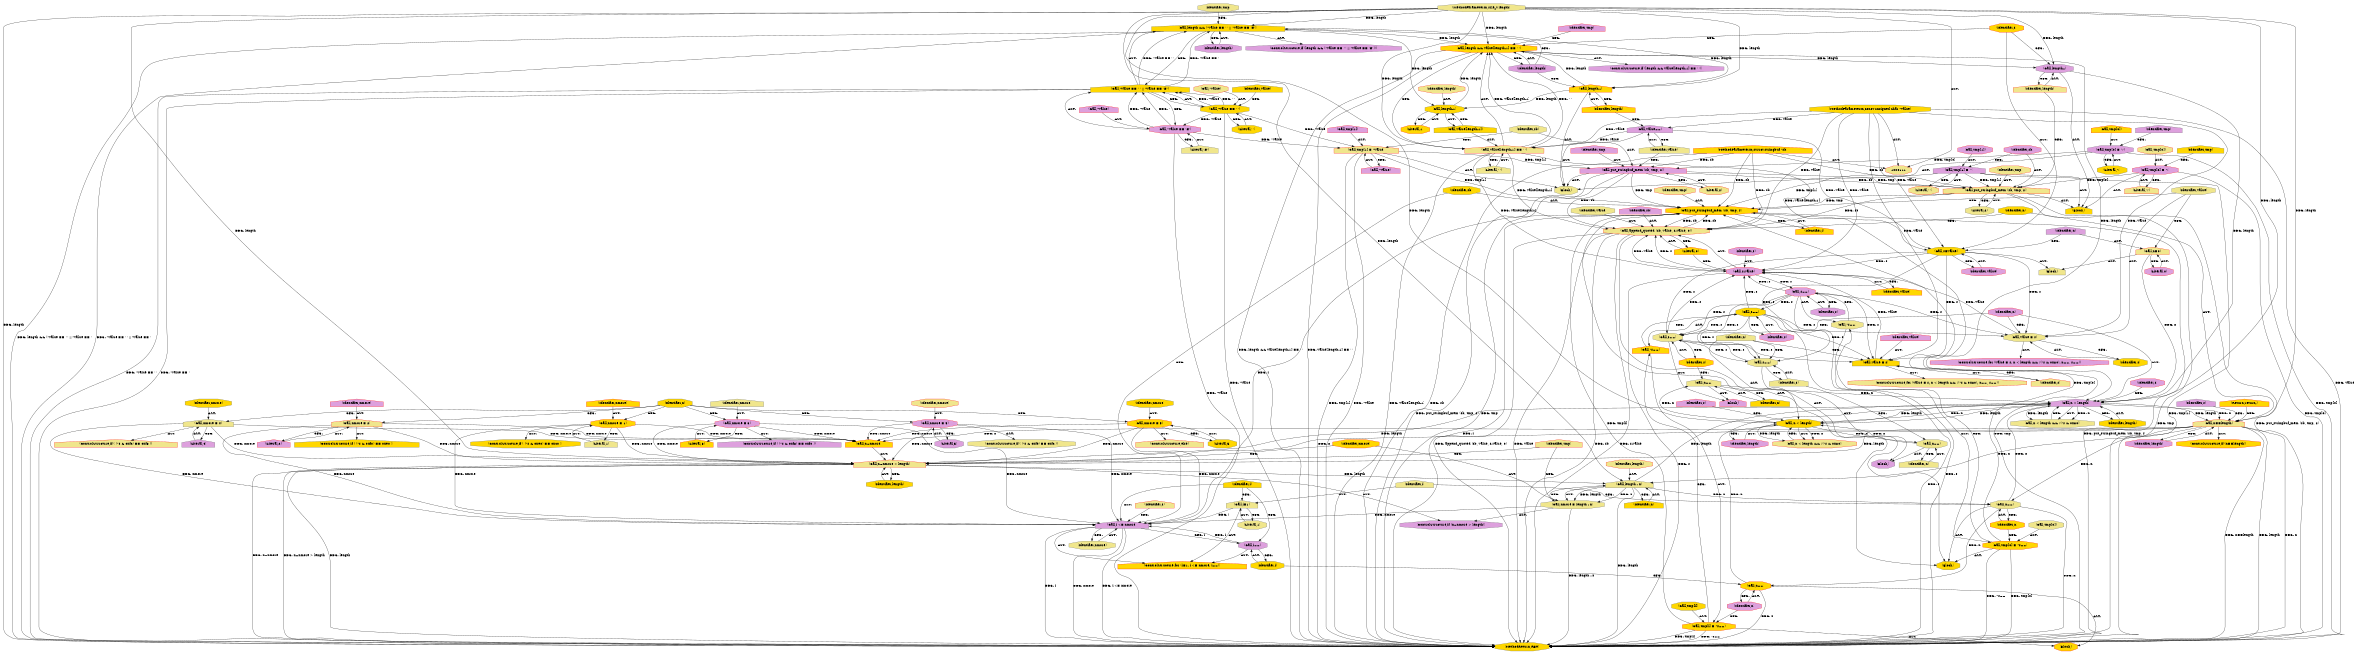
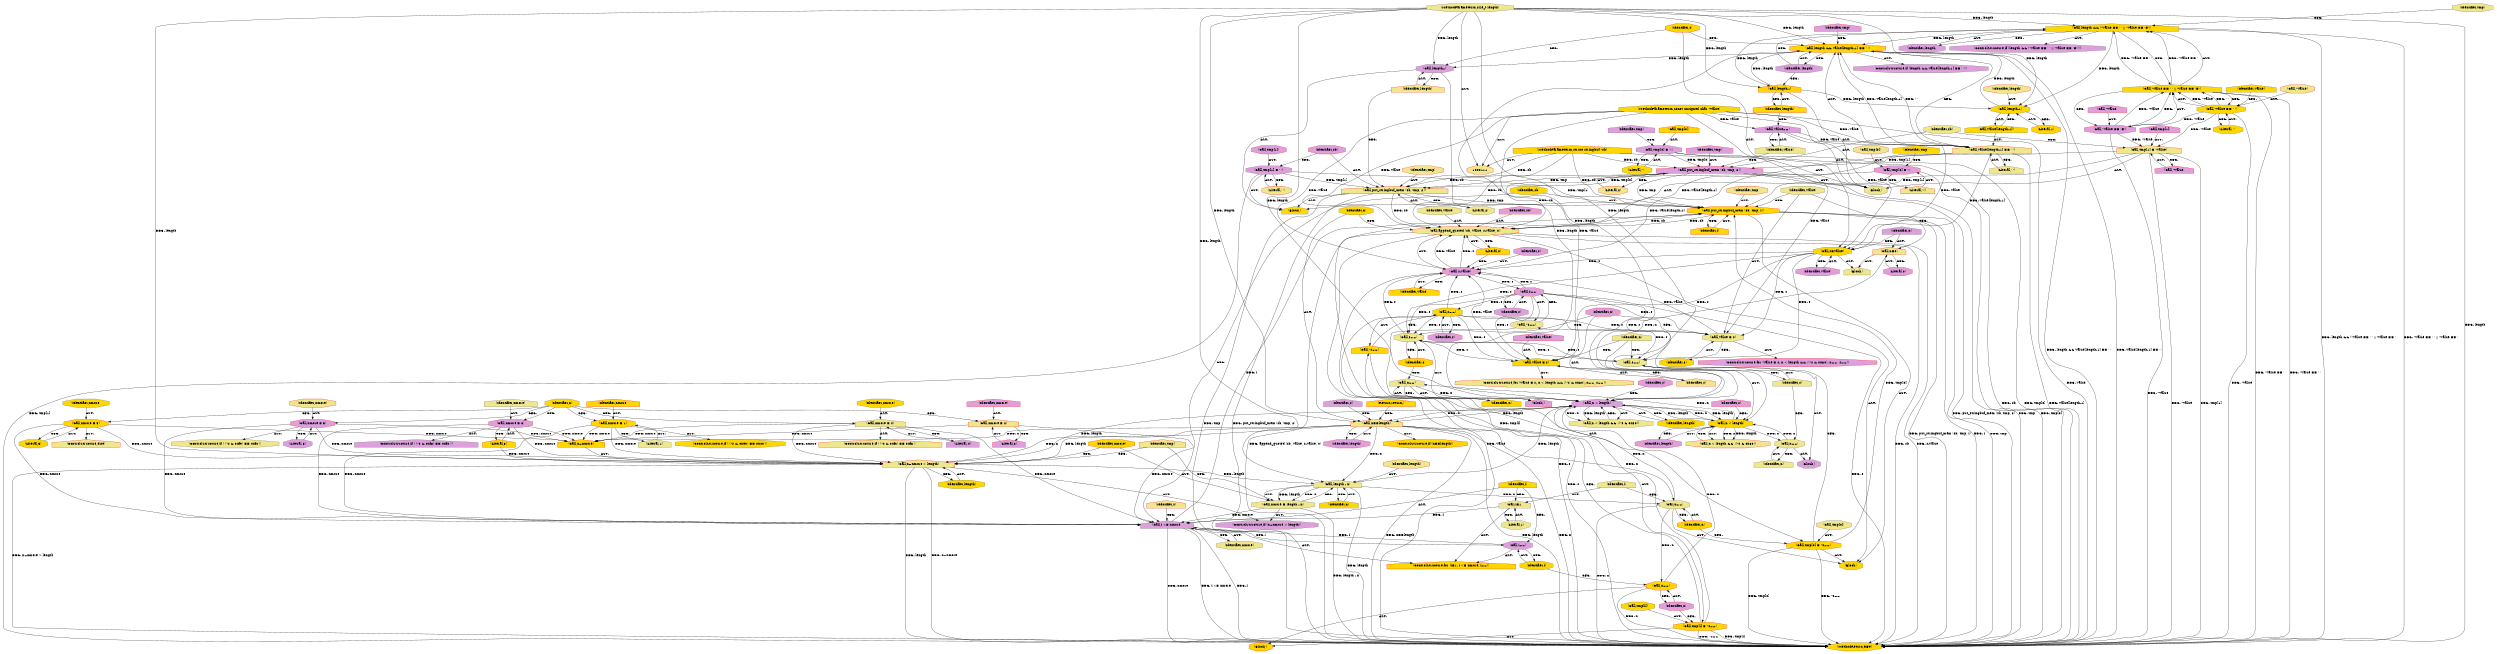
(1382, 78) -> (1805, 15)
(1200, 150) -> none
(1959, 170) -> (1269, 170)
(357, 444) -> none
(610, 462) -> (688, 463)
